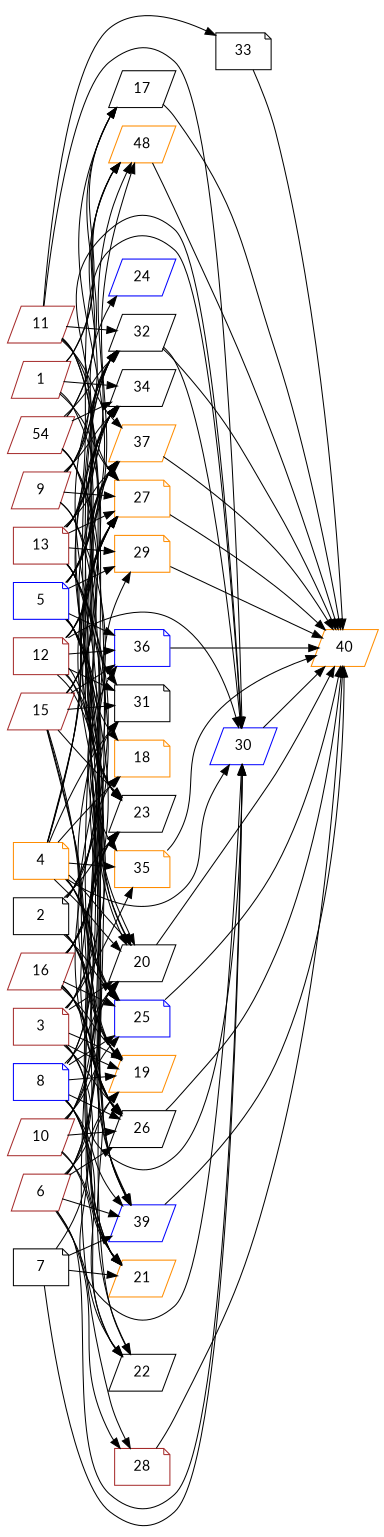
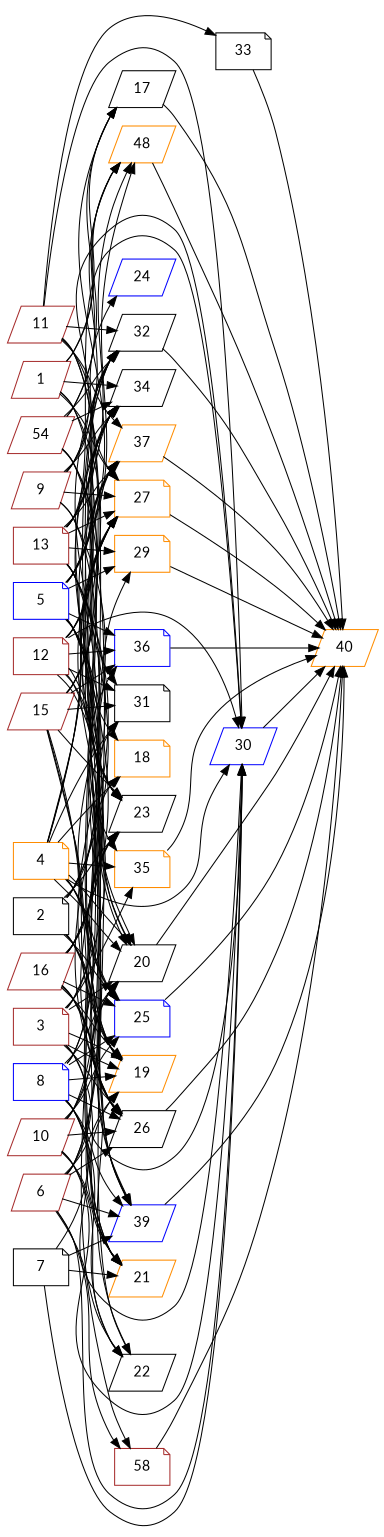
(216, 528) -> (210, 1259)
none -> (92, 720)
(142, 1467) -> (142, 1467)
